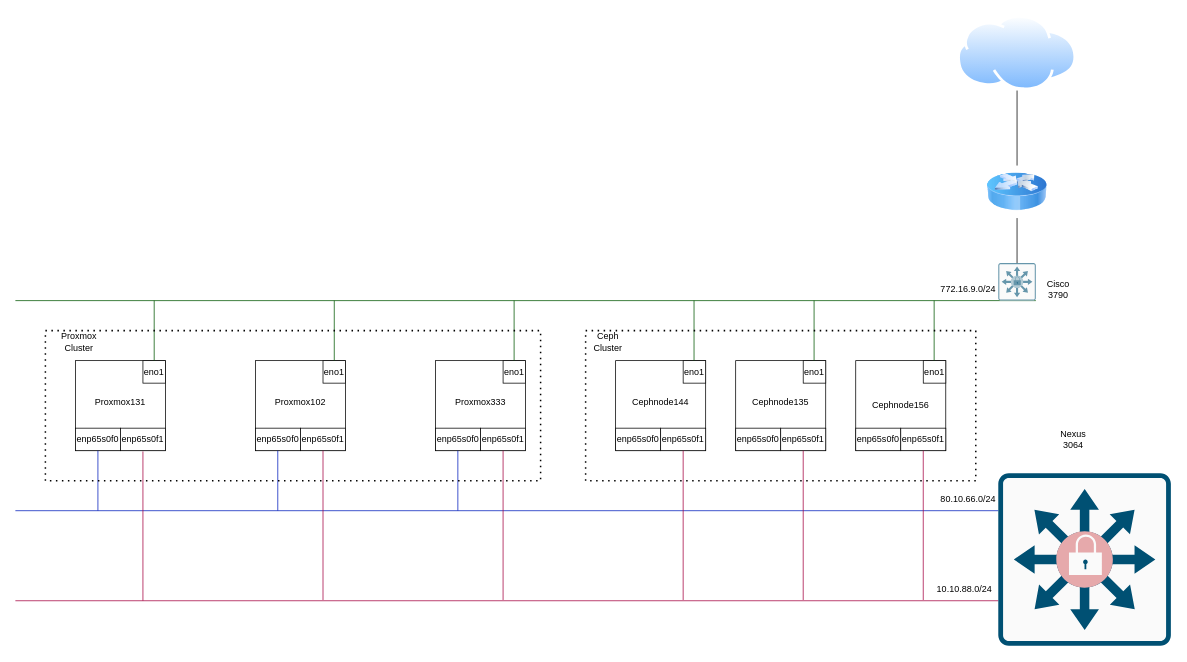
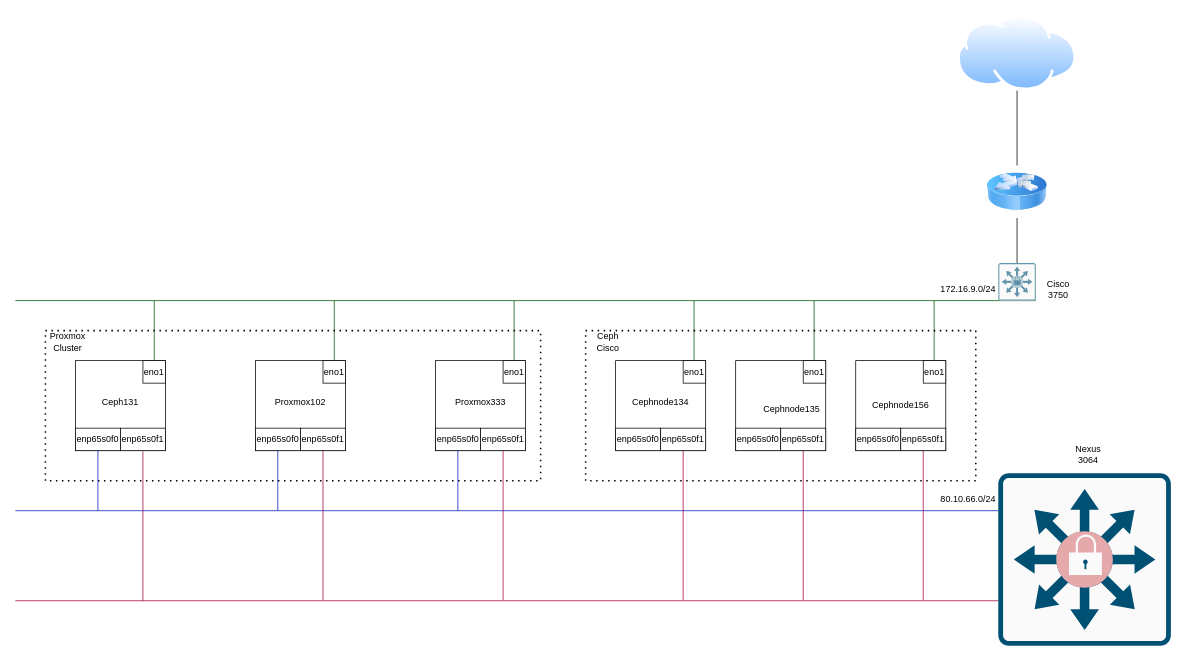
(968, 289) -> (968, 289)
(1058, 289) -> (1058, 289)
(79, 342) -> (68, 342)
(608, 342) -> (608, 342)
(120, 402) -> (120, 402)
(660, 402) -> (660, 402)
(780, 402) -> (792, 409)
(1073, 439) -> (1088, 454)
(964, 589) -> none
